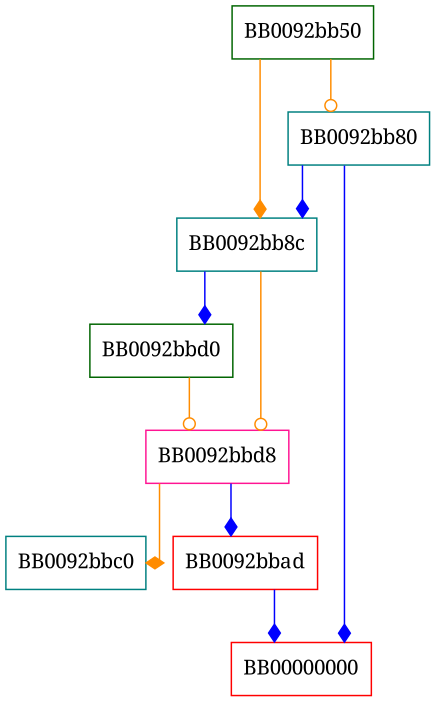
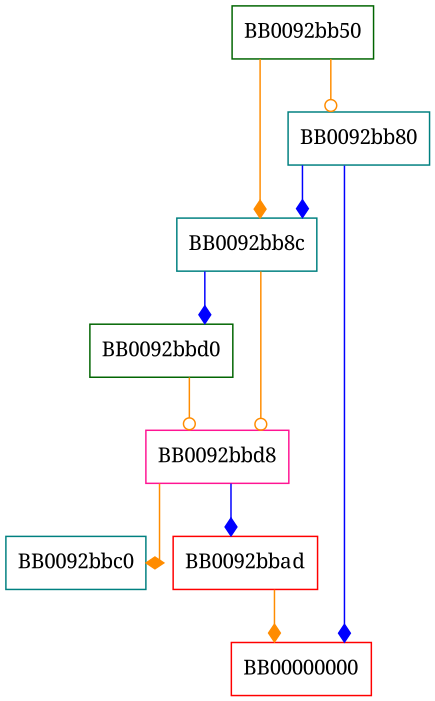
(274, 607) -> (274, 607)
